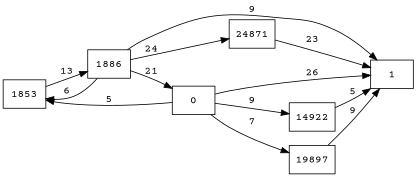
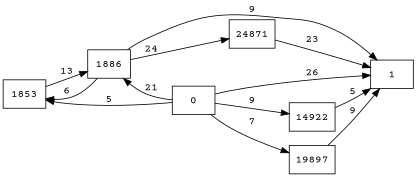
(148, 77) -> (150, 95)
